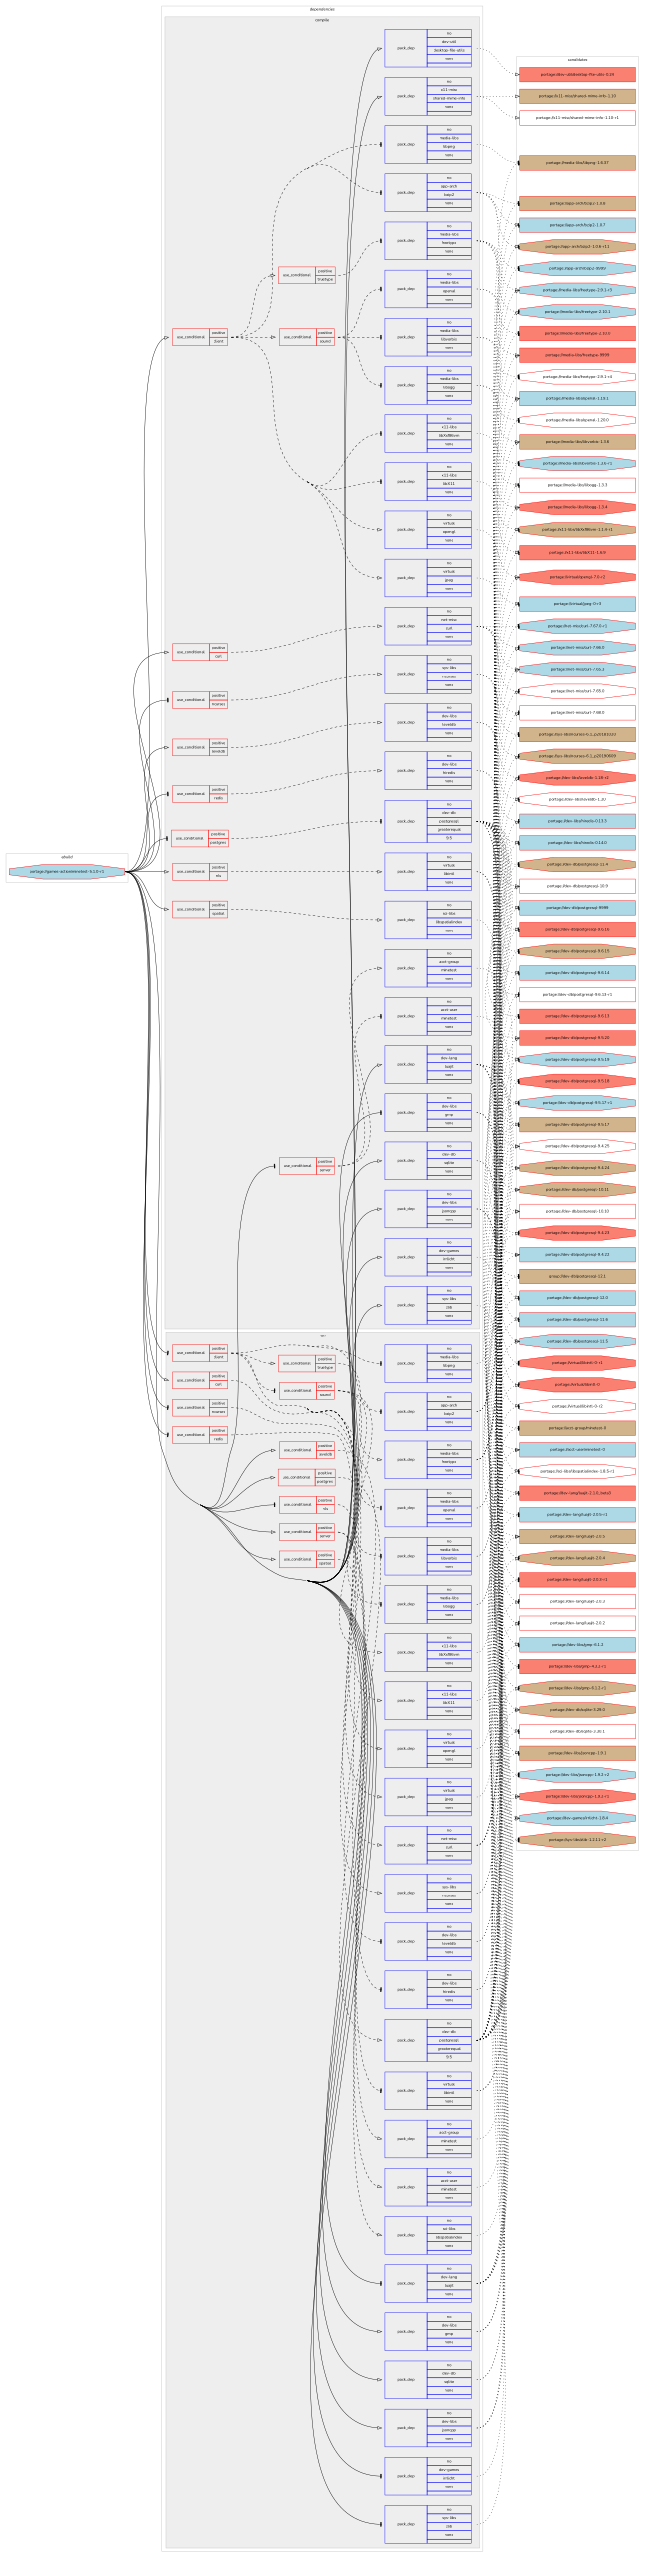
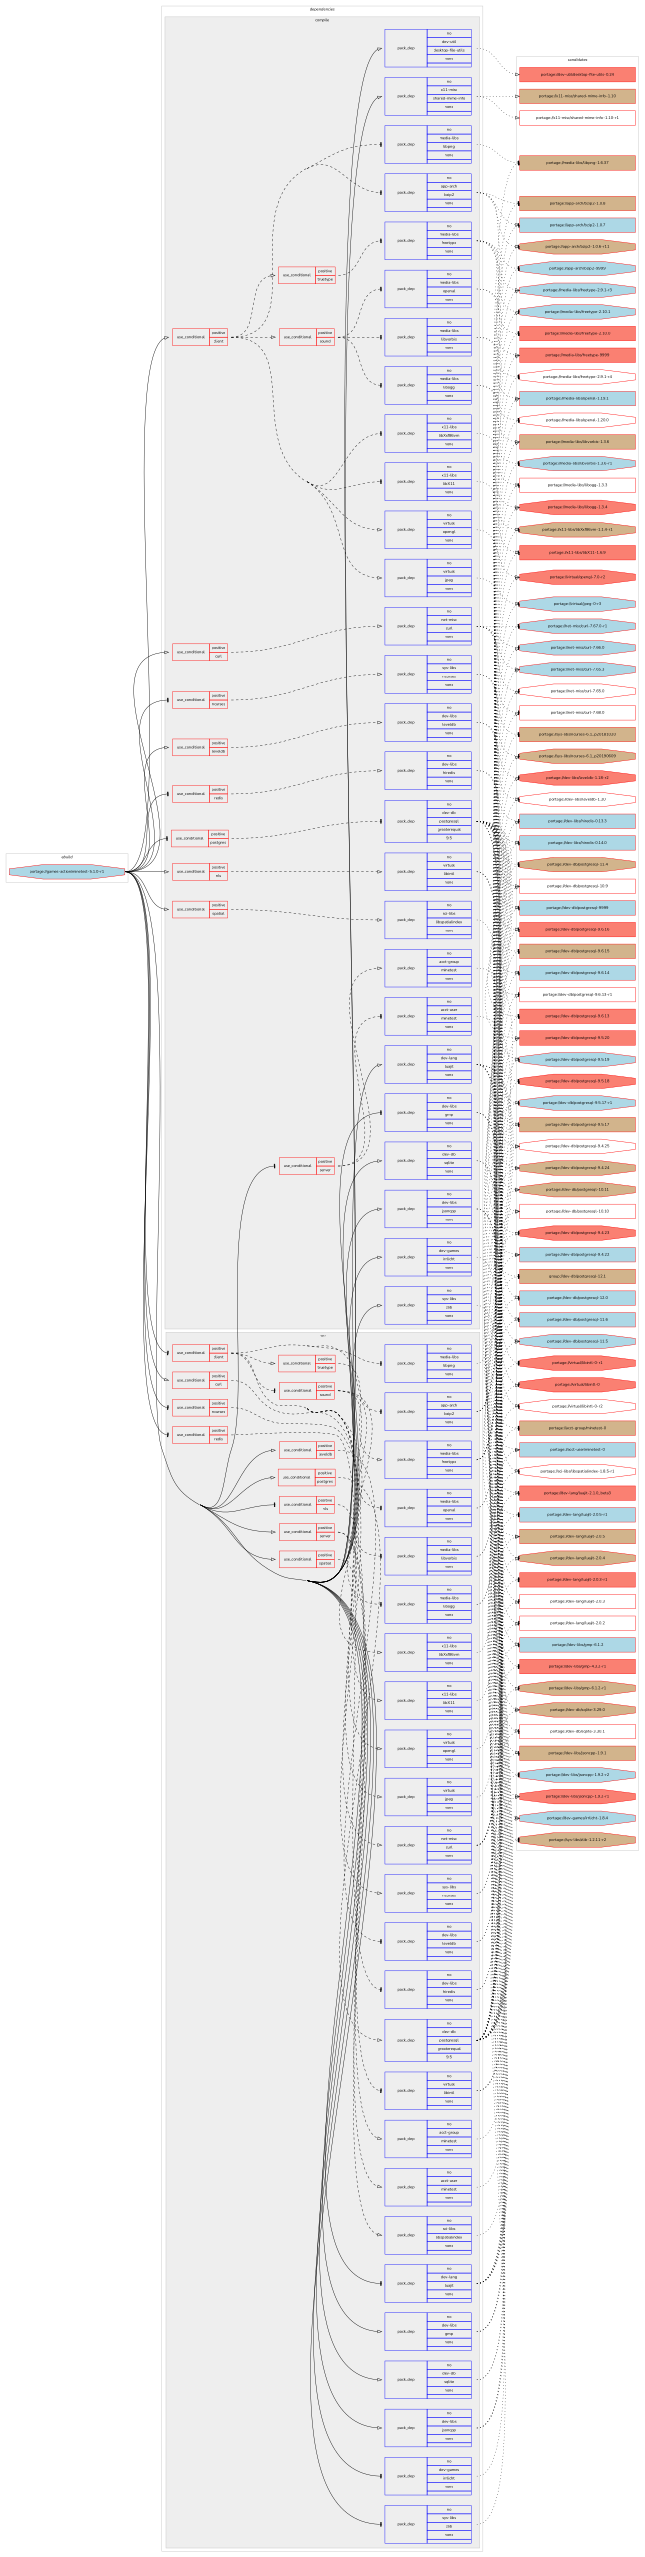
(578, 604) -> (578, 604)
(578, 951) -> (578, 951)
